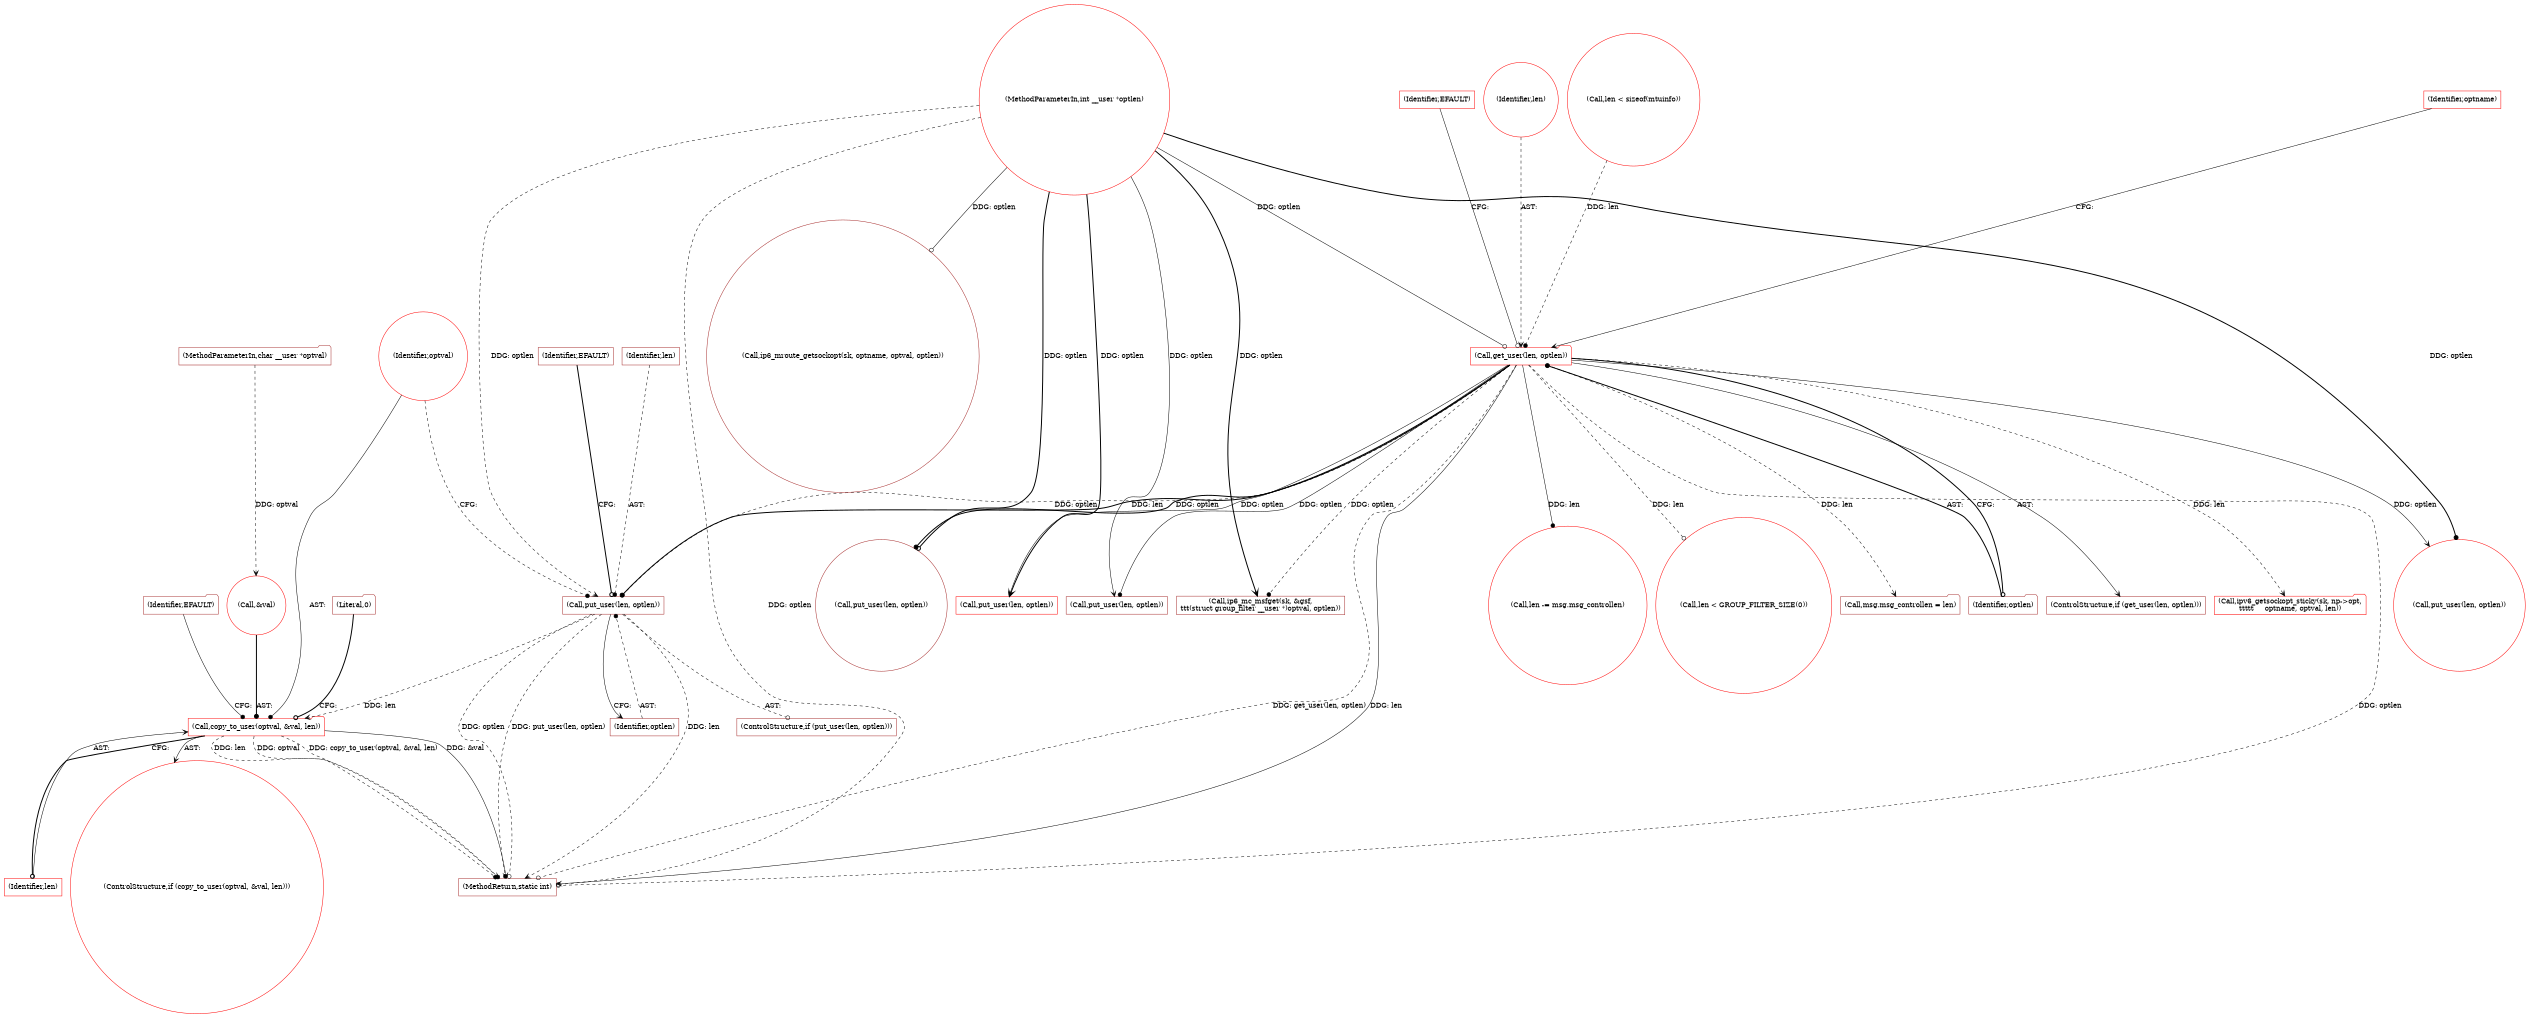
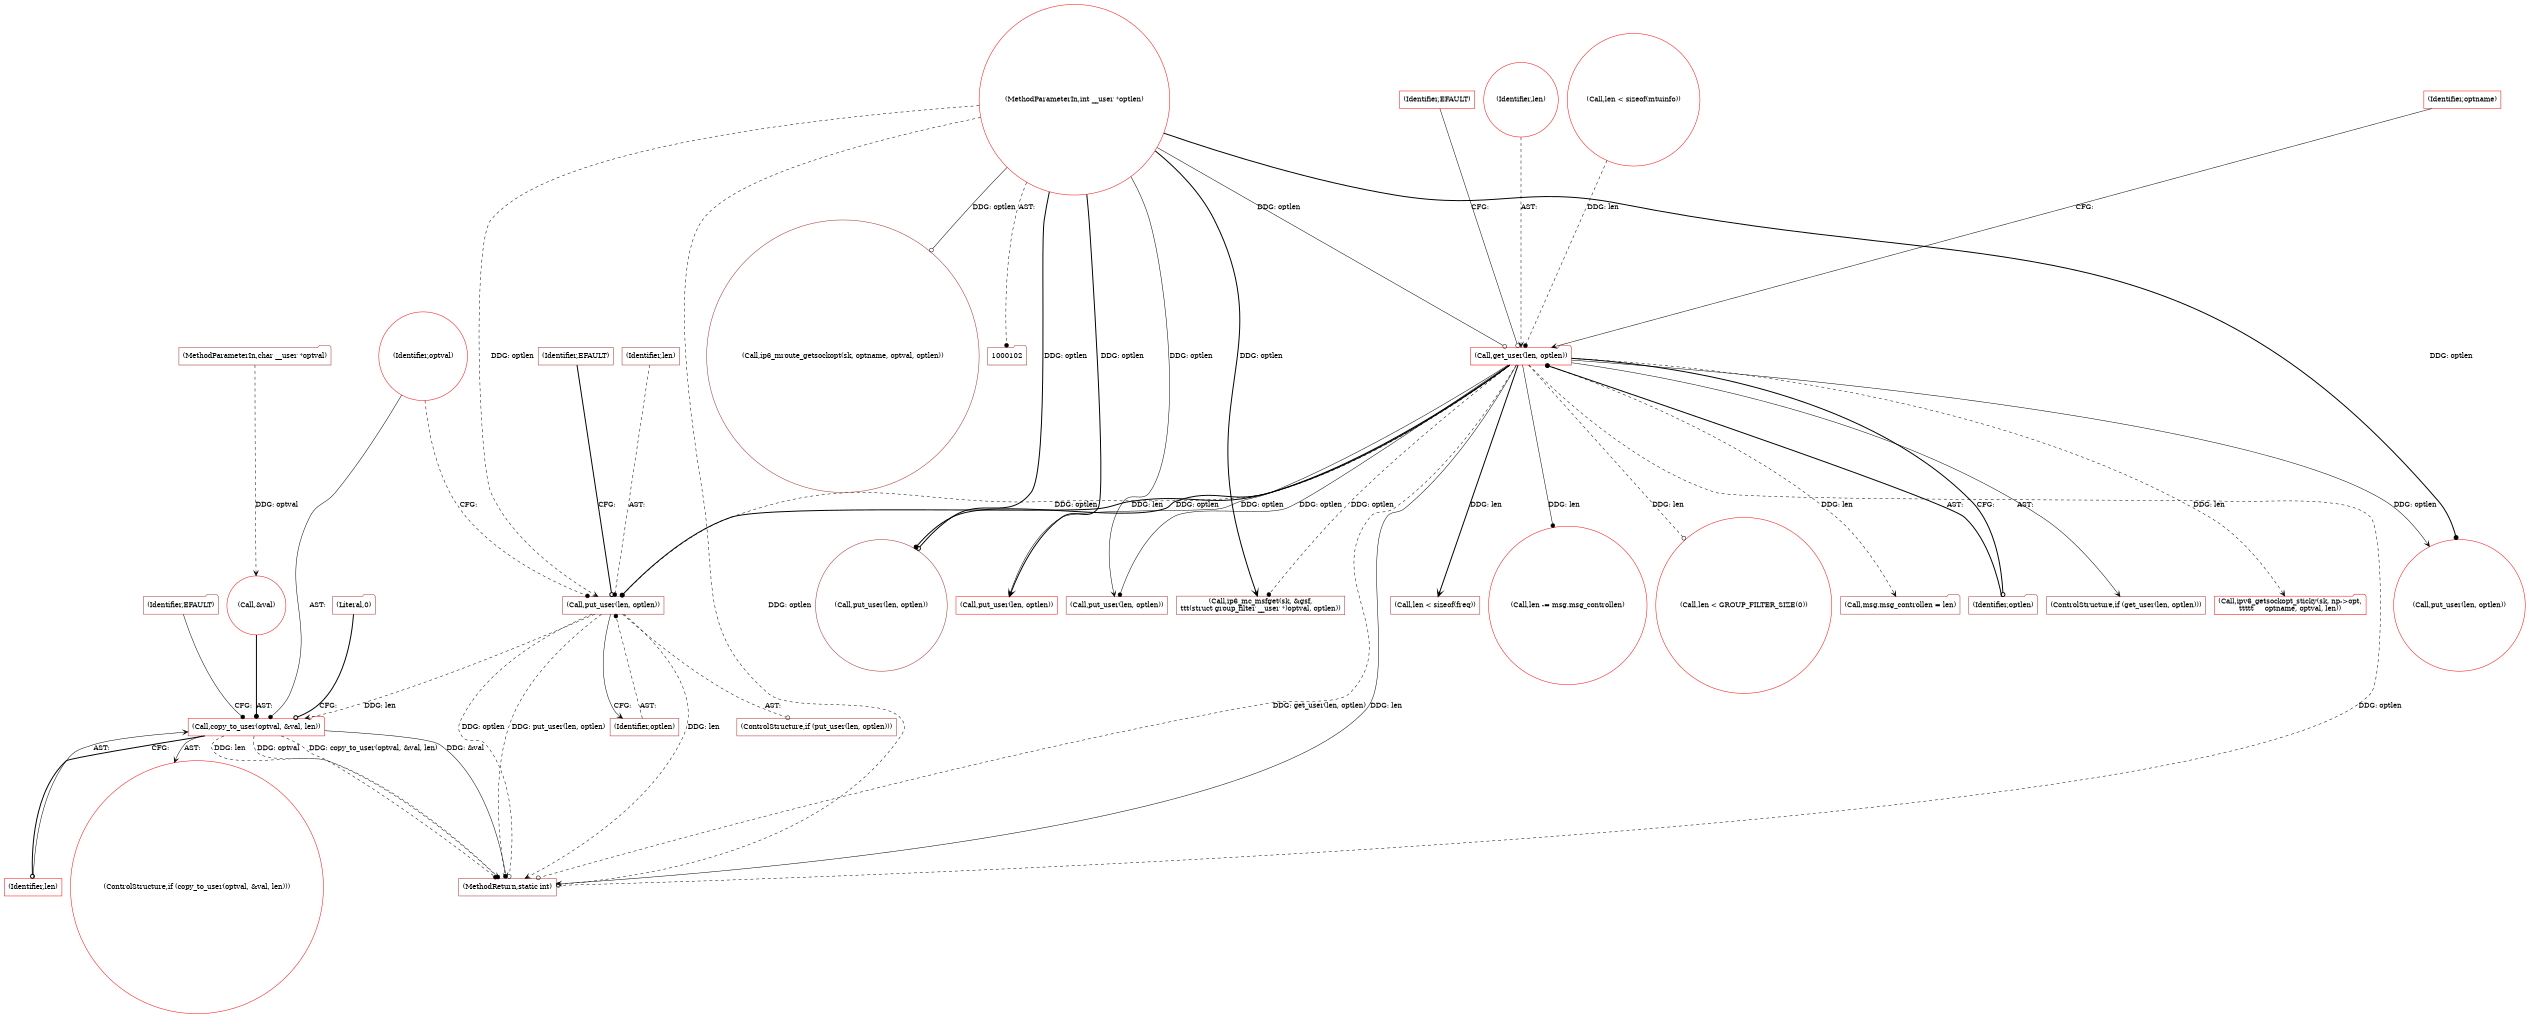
none -> (1007, 356)
none -> (1435, 605)
